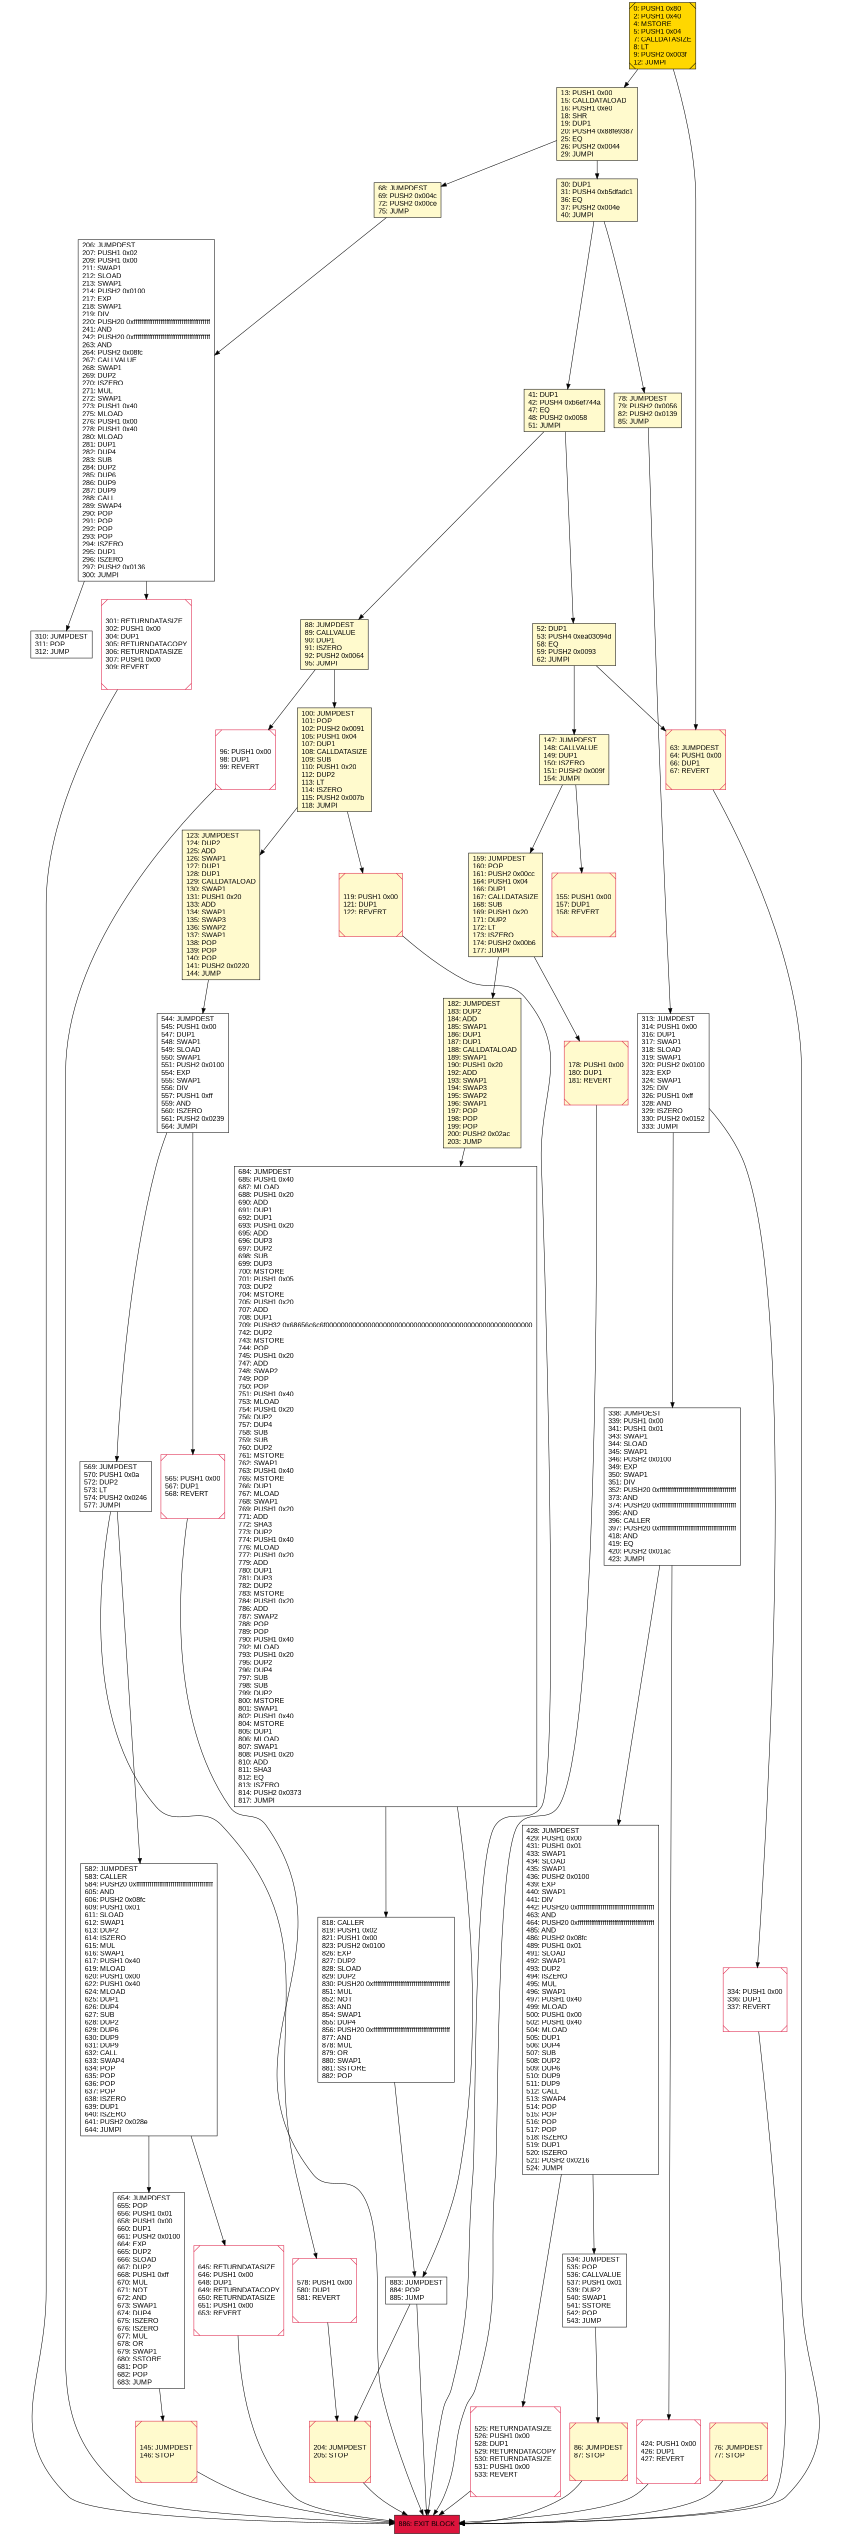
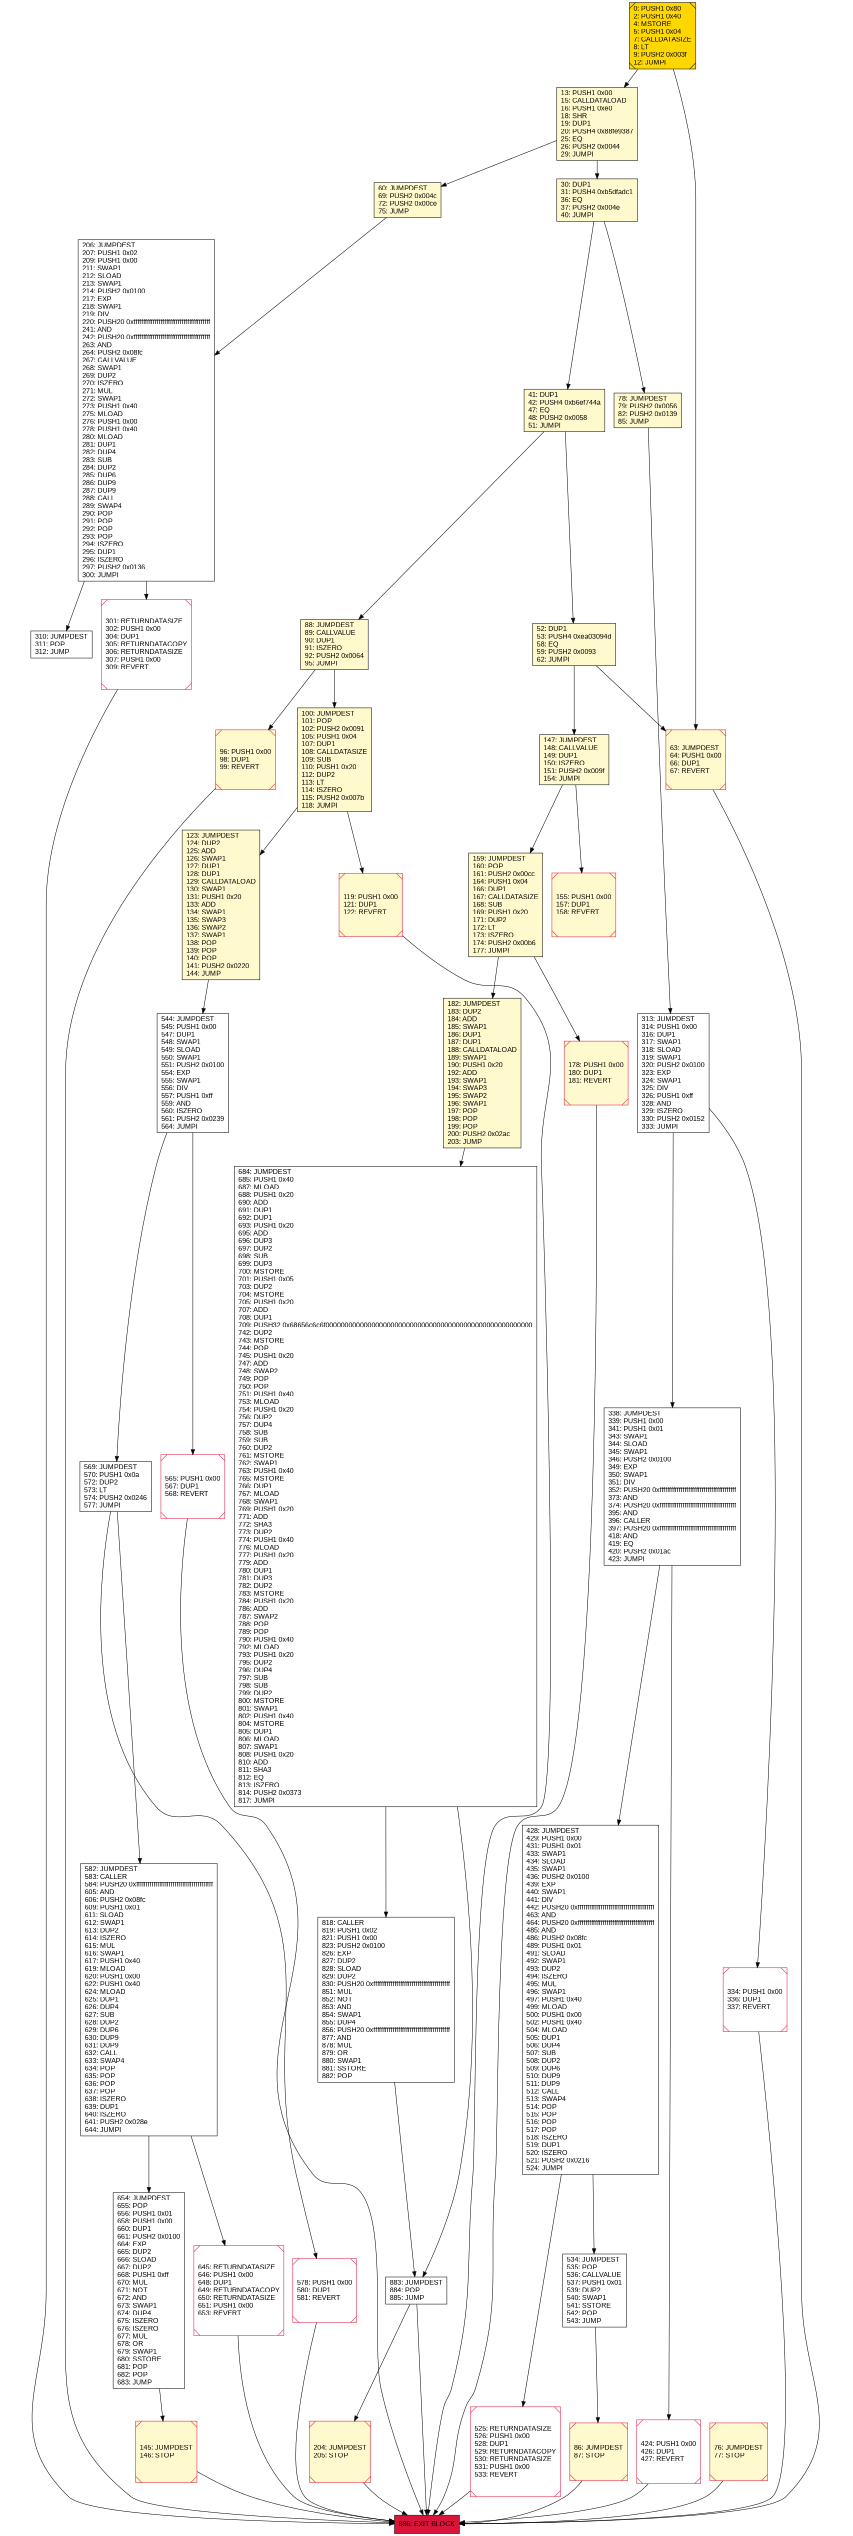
(408, 200) -> (408, 200)
(246, 760) -> (246, 760)
(332, 2369) -> (296, 2454)
